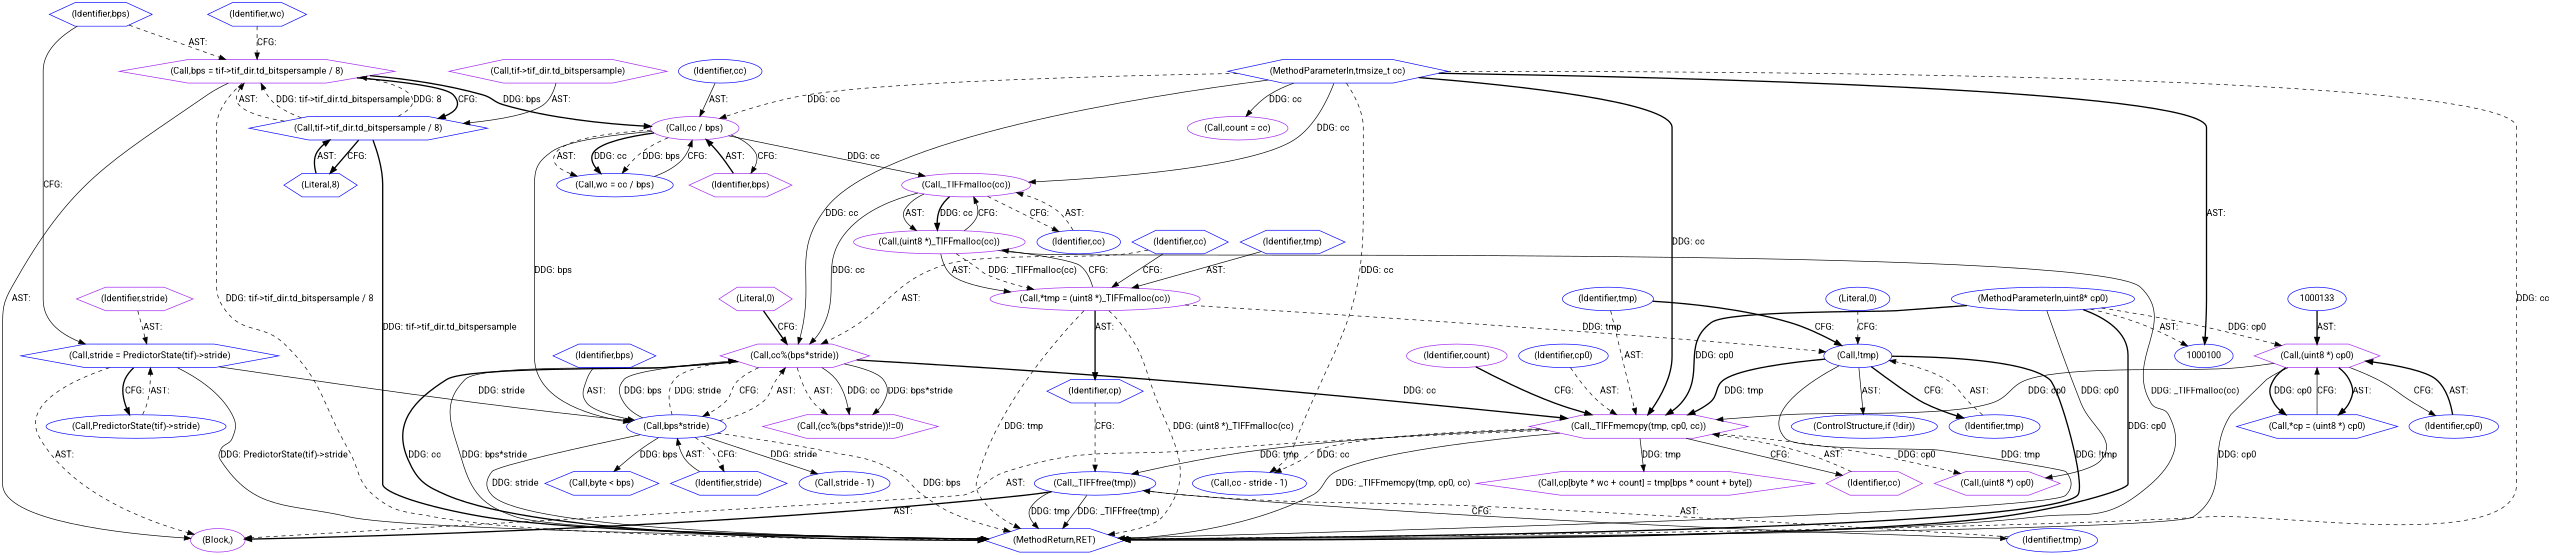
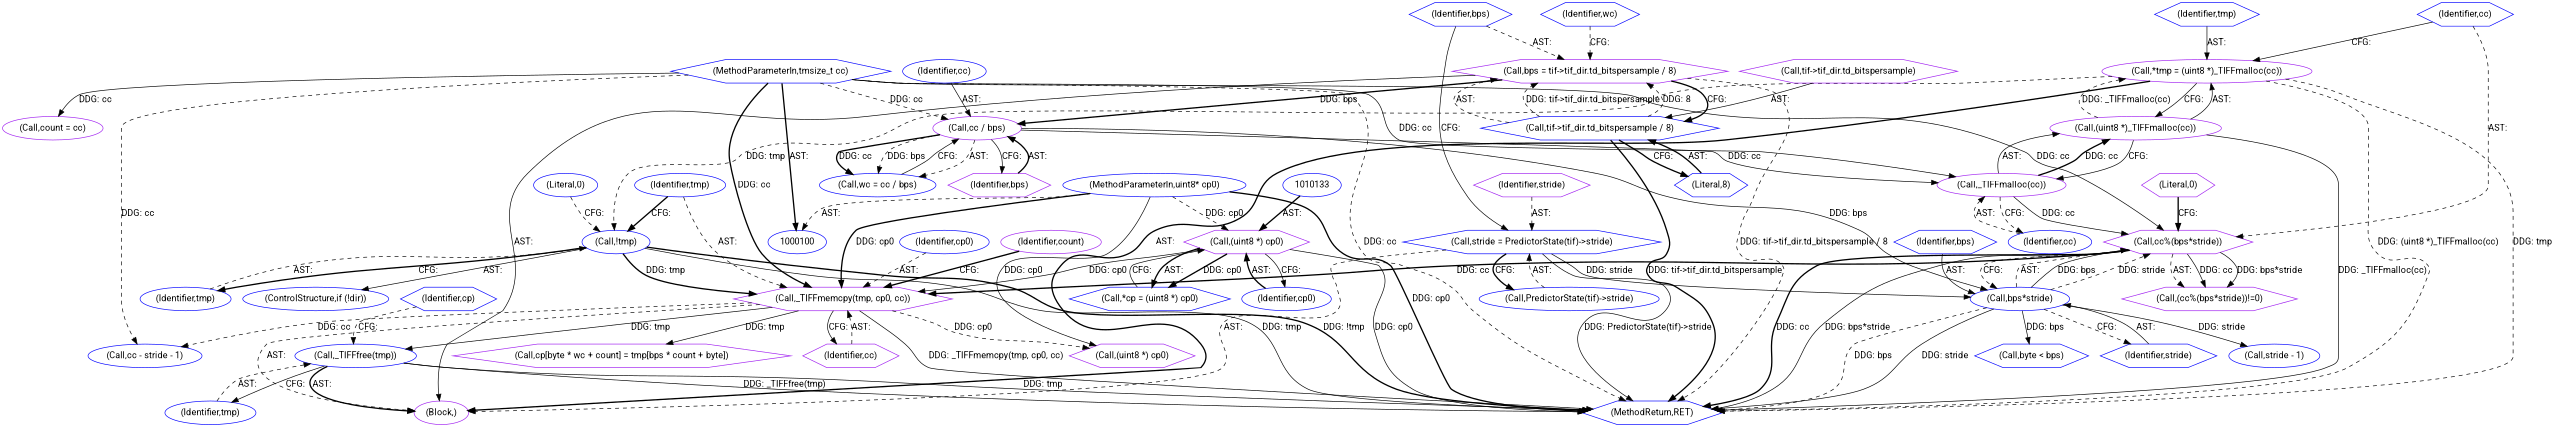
(2317, 299) -> (1312, 185)
(1095, 342) -> (1142, 241)
